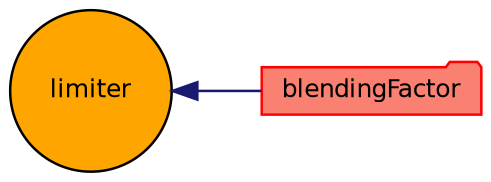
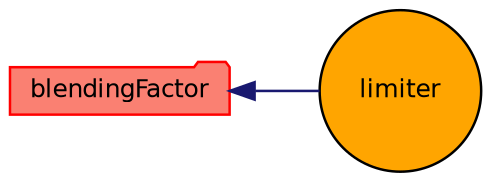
(230, 91) -> (287, 91)
